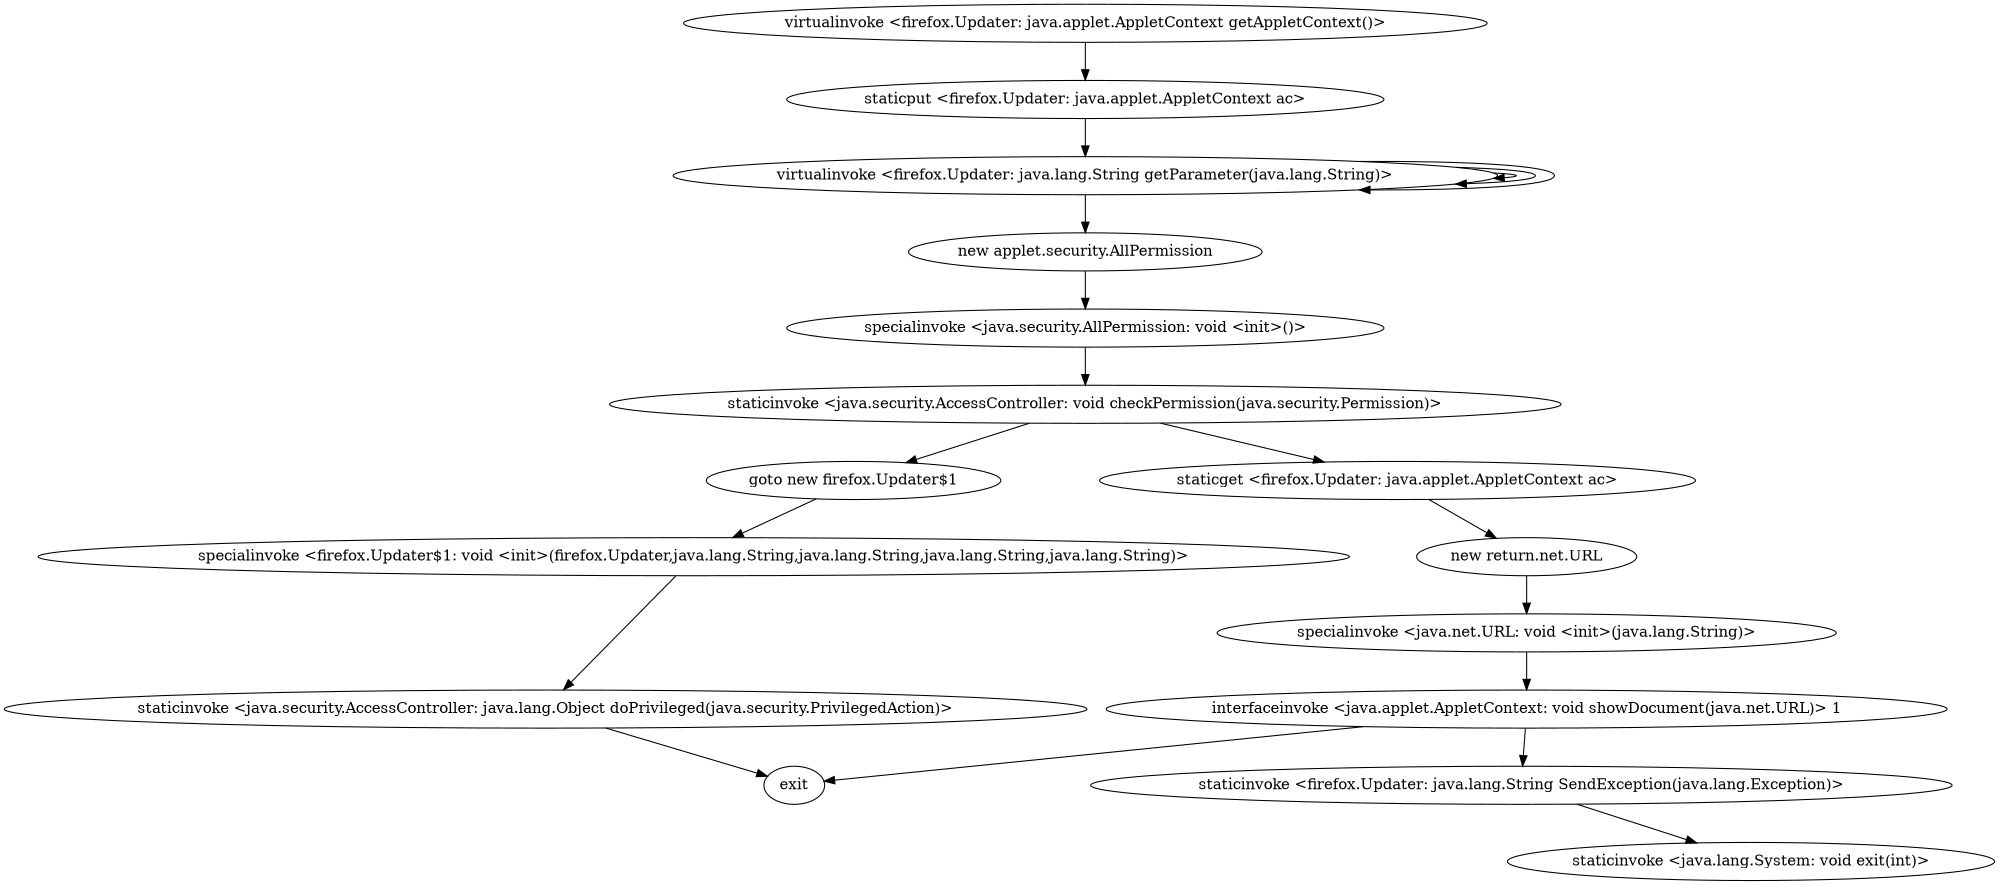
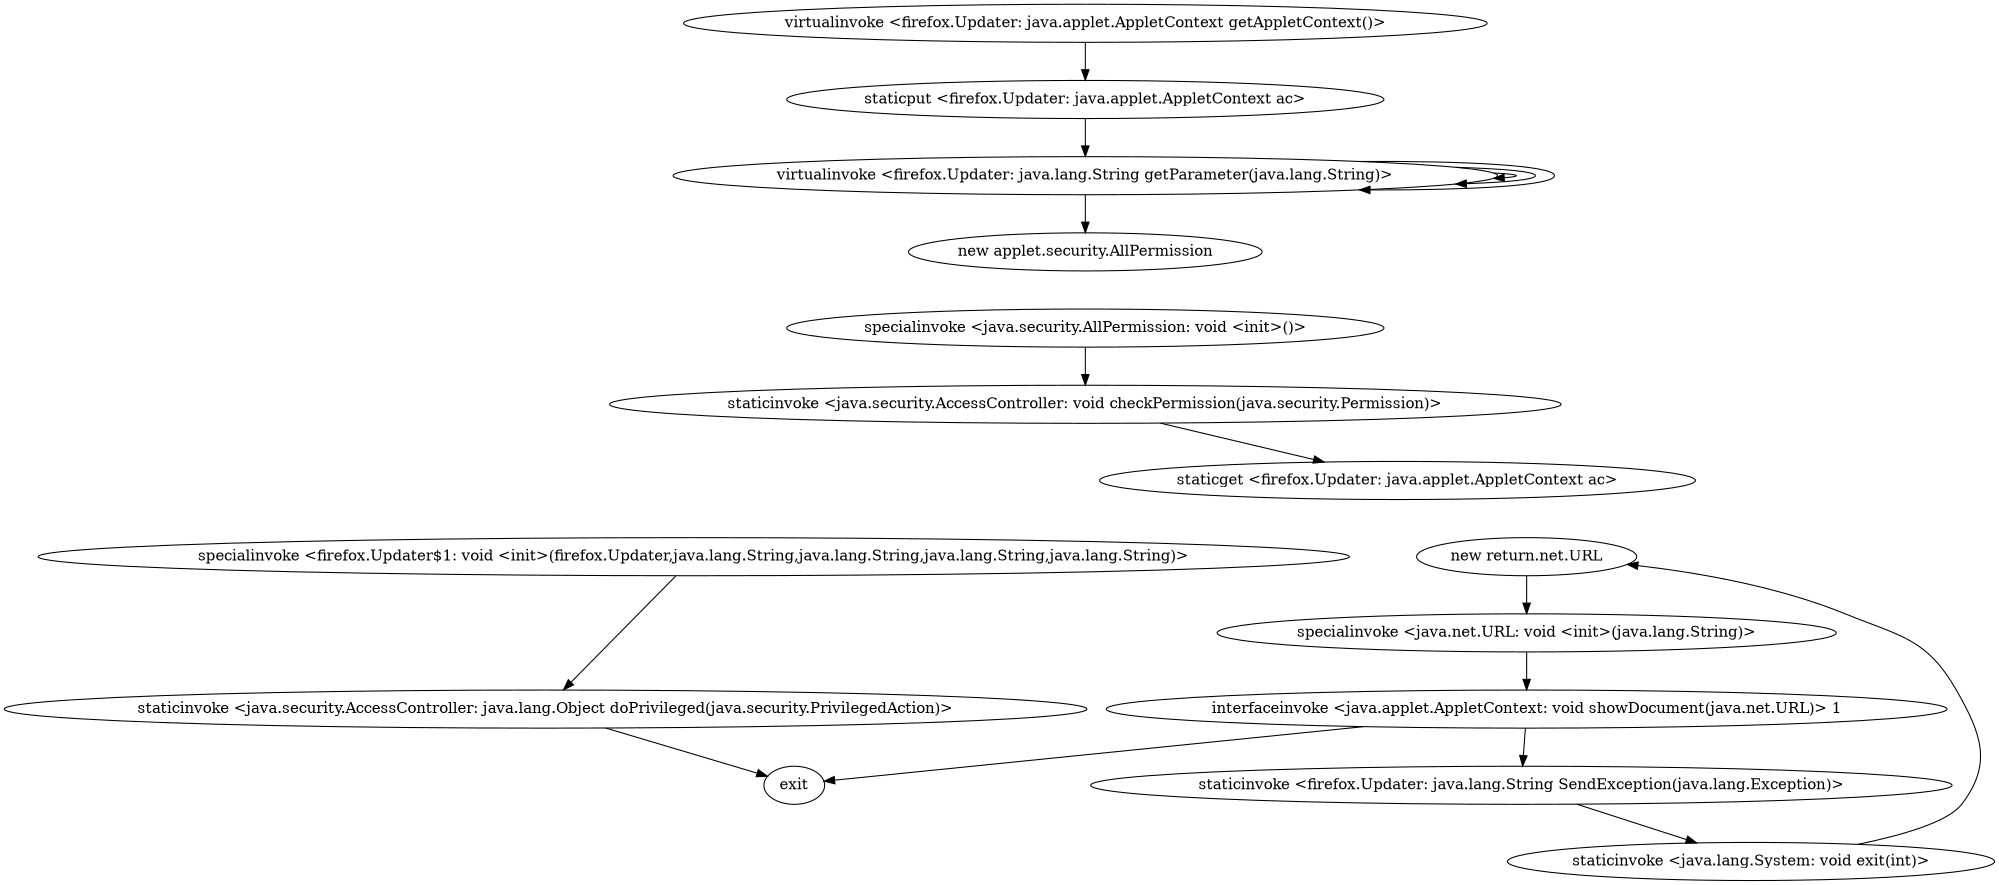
(1085, 285) -> none
(854, 480) -> none
(1458, 516) -> (1919, 647)
